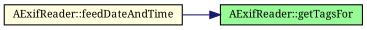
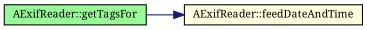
(196, 15) -> (160, 15)
